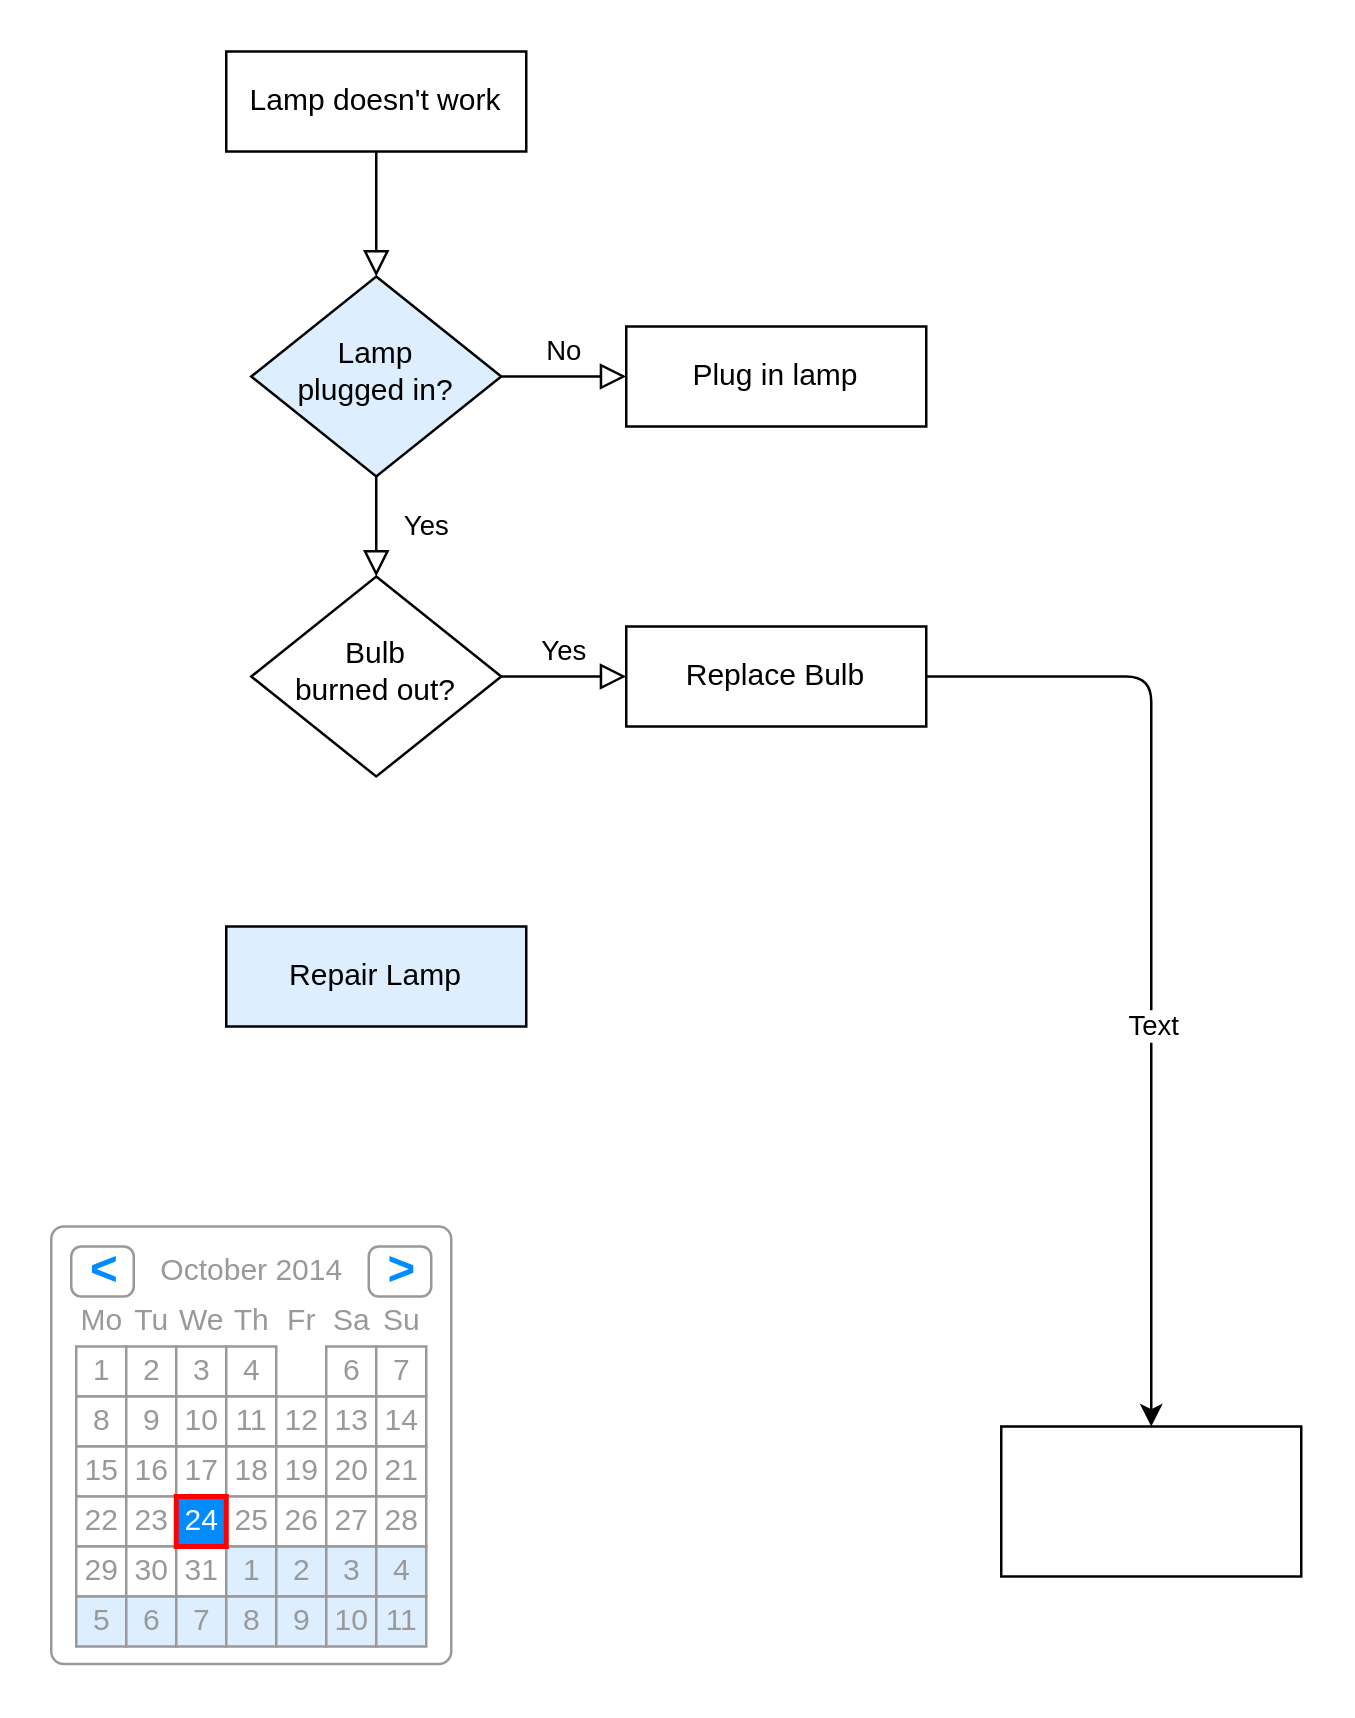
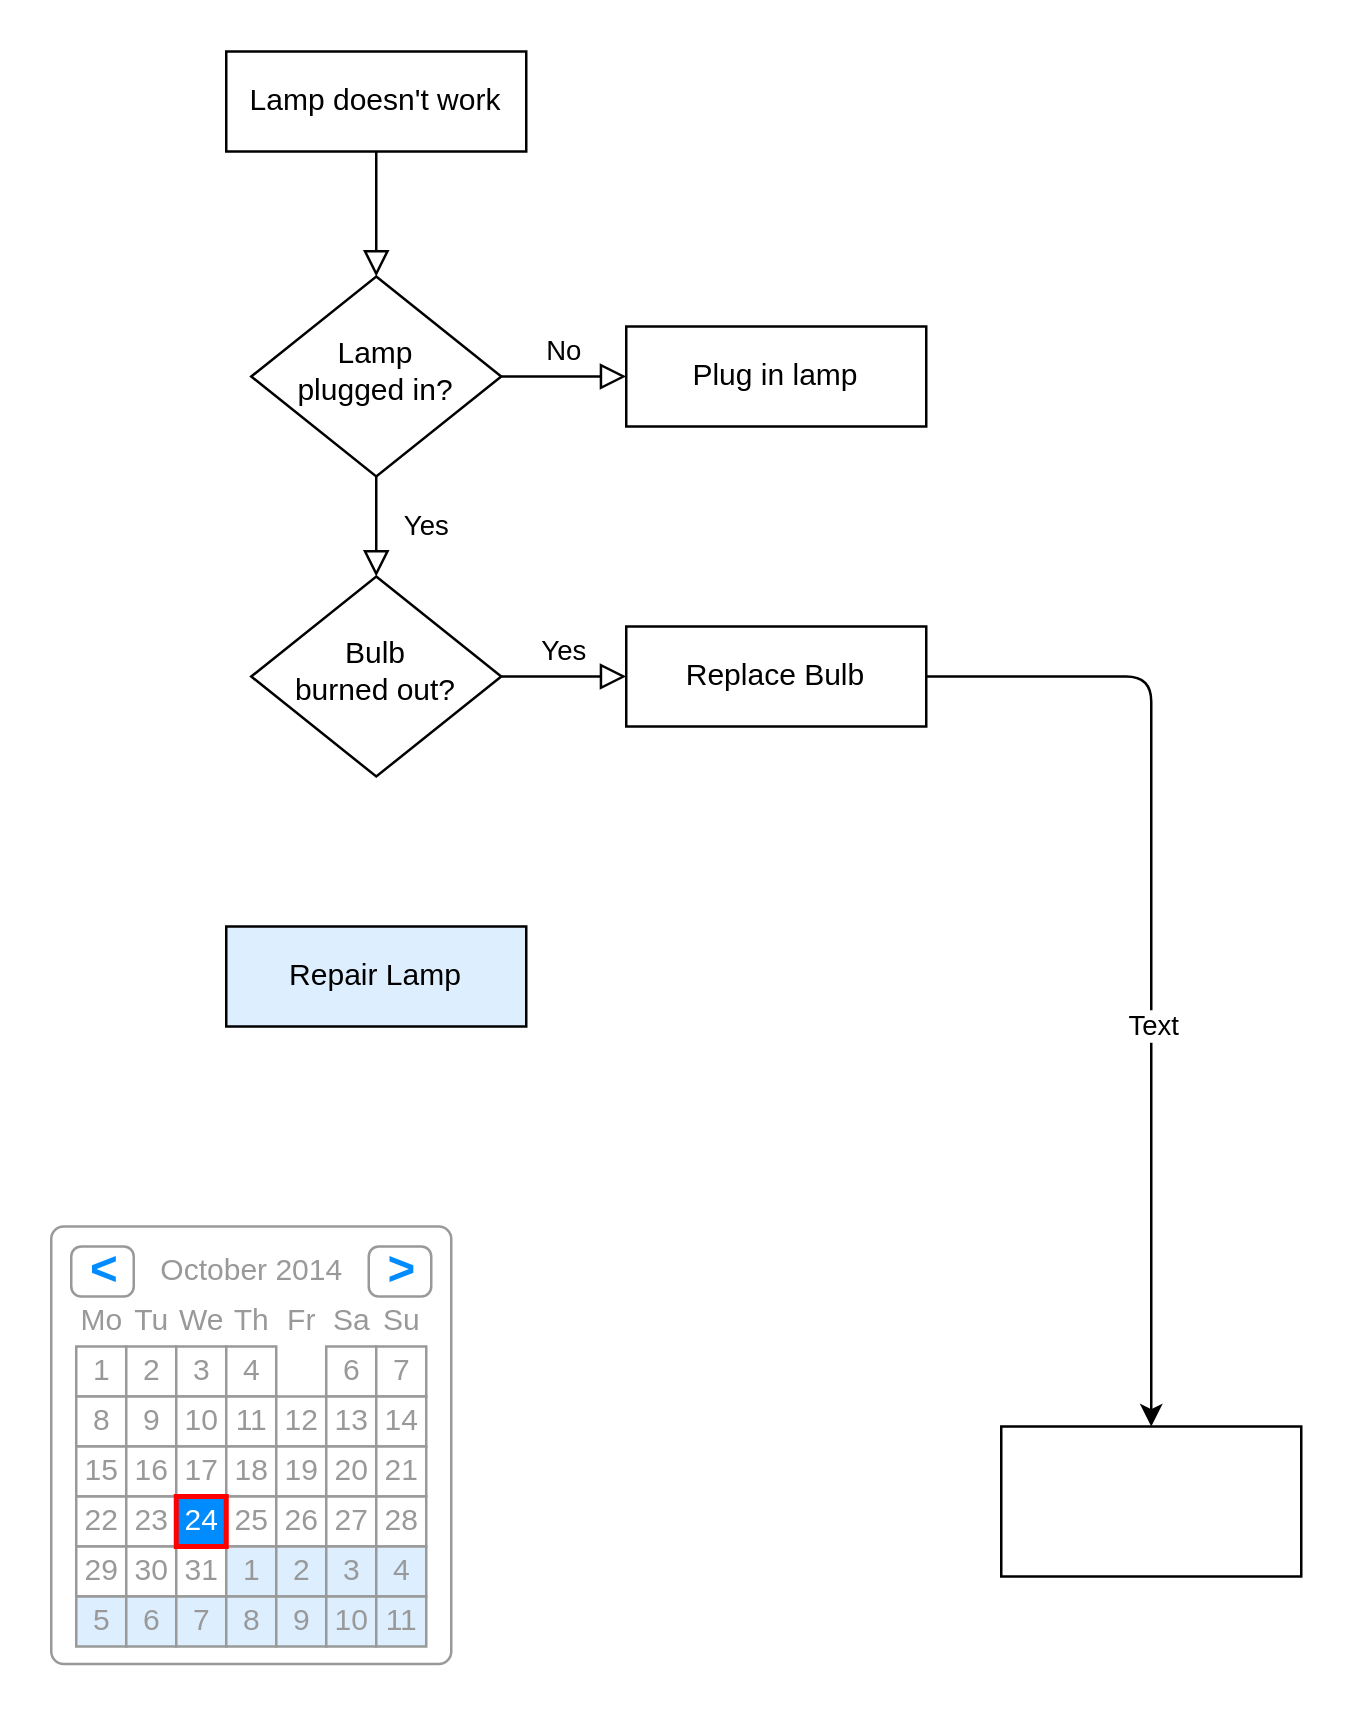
(376, 376) -> (376, 376)
